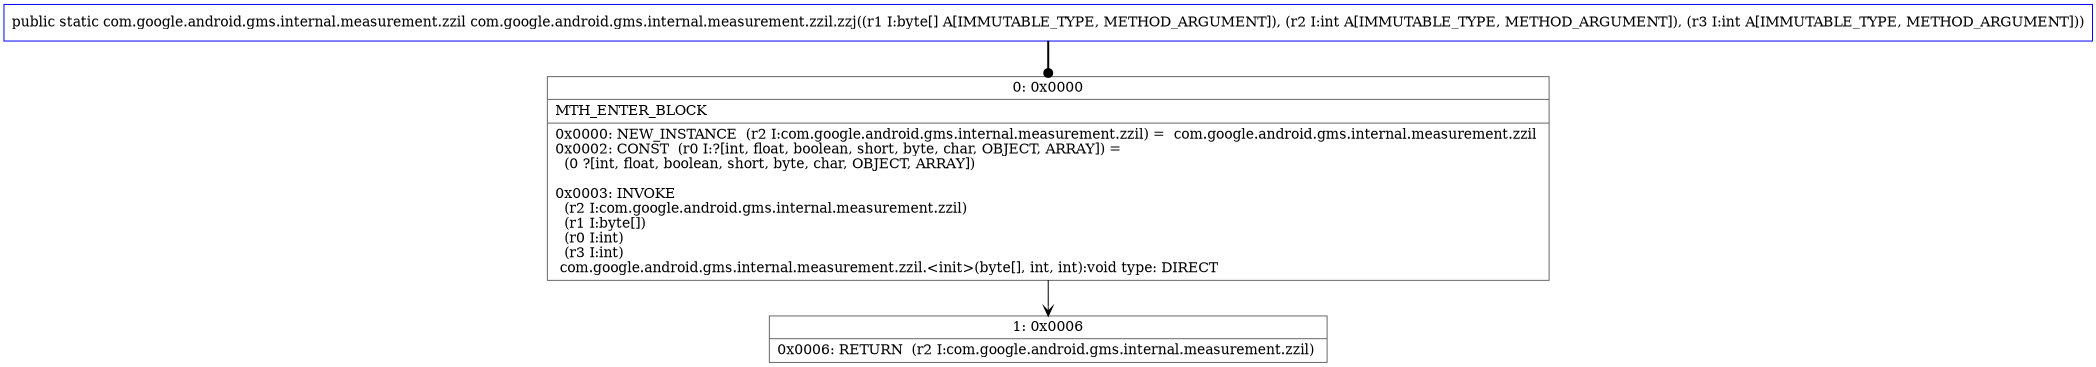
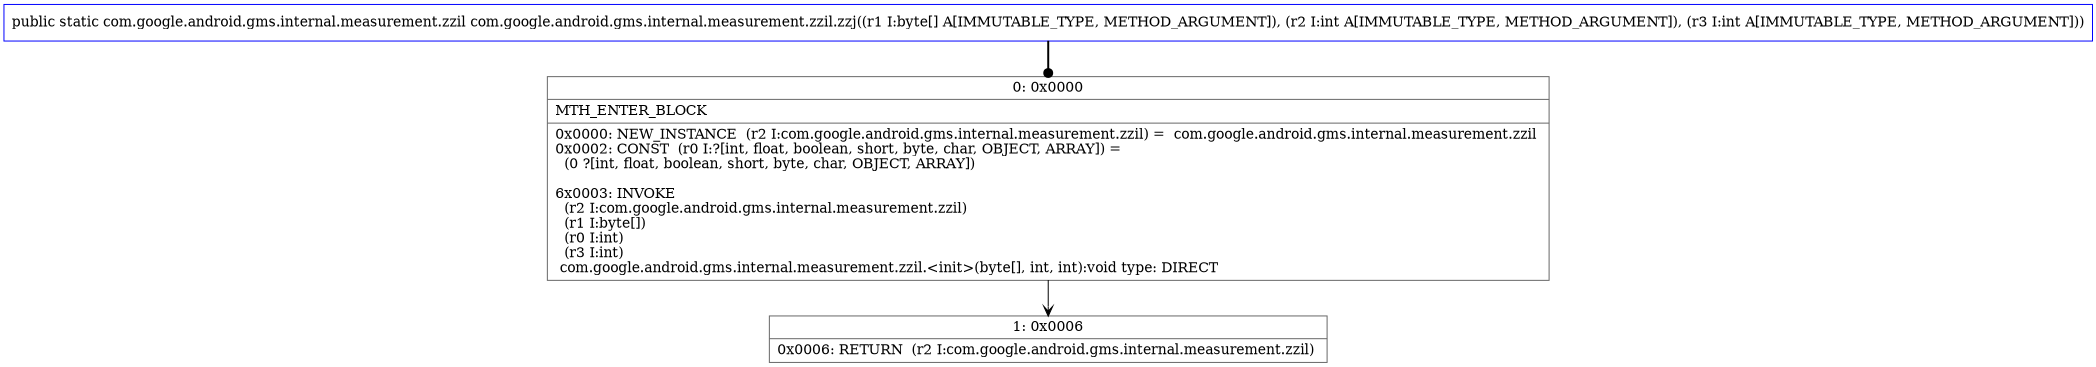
(620, 194) -> (620, 194)
